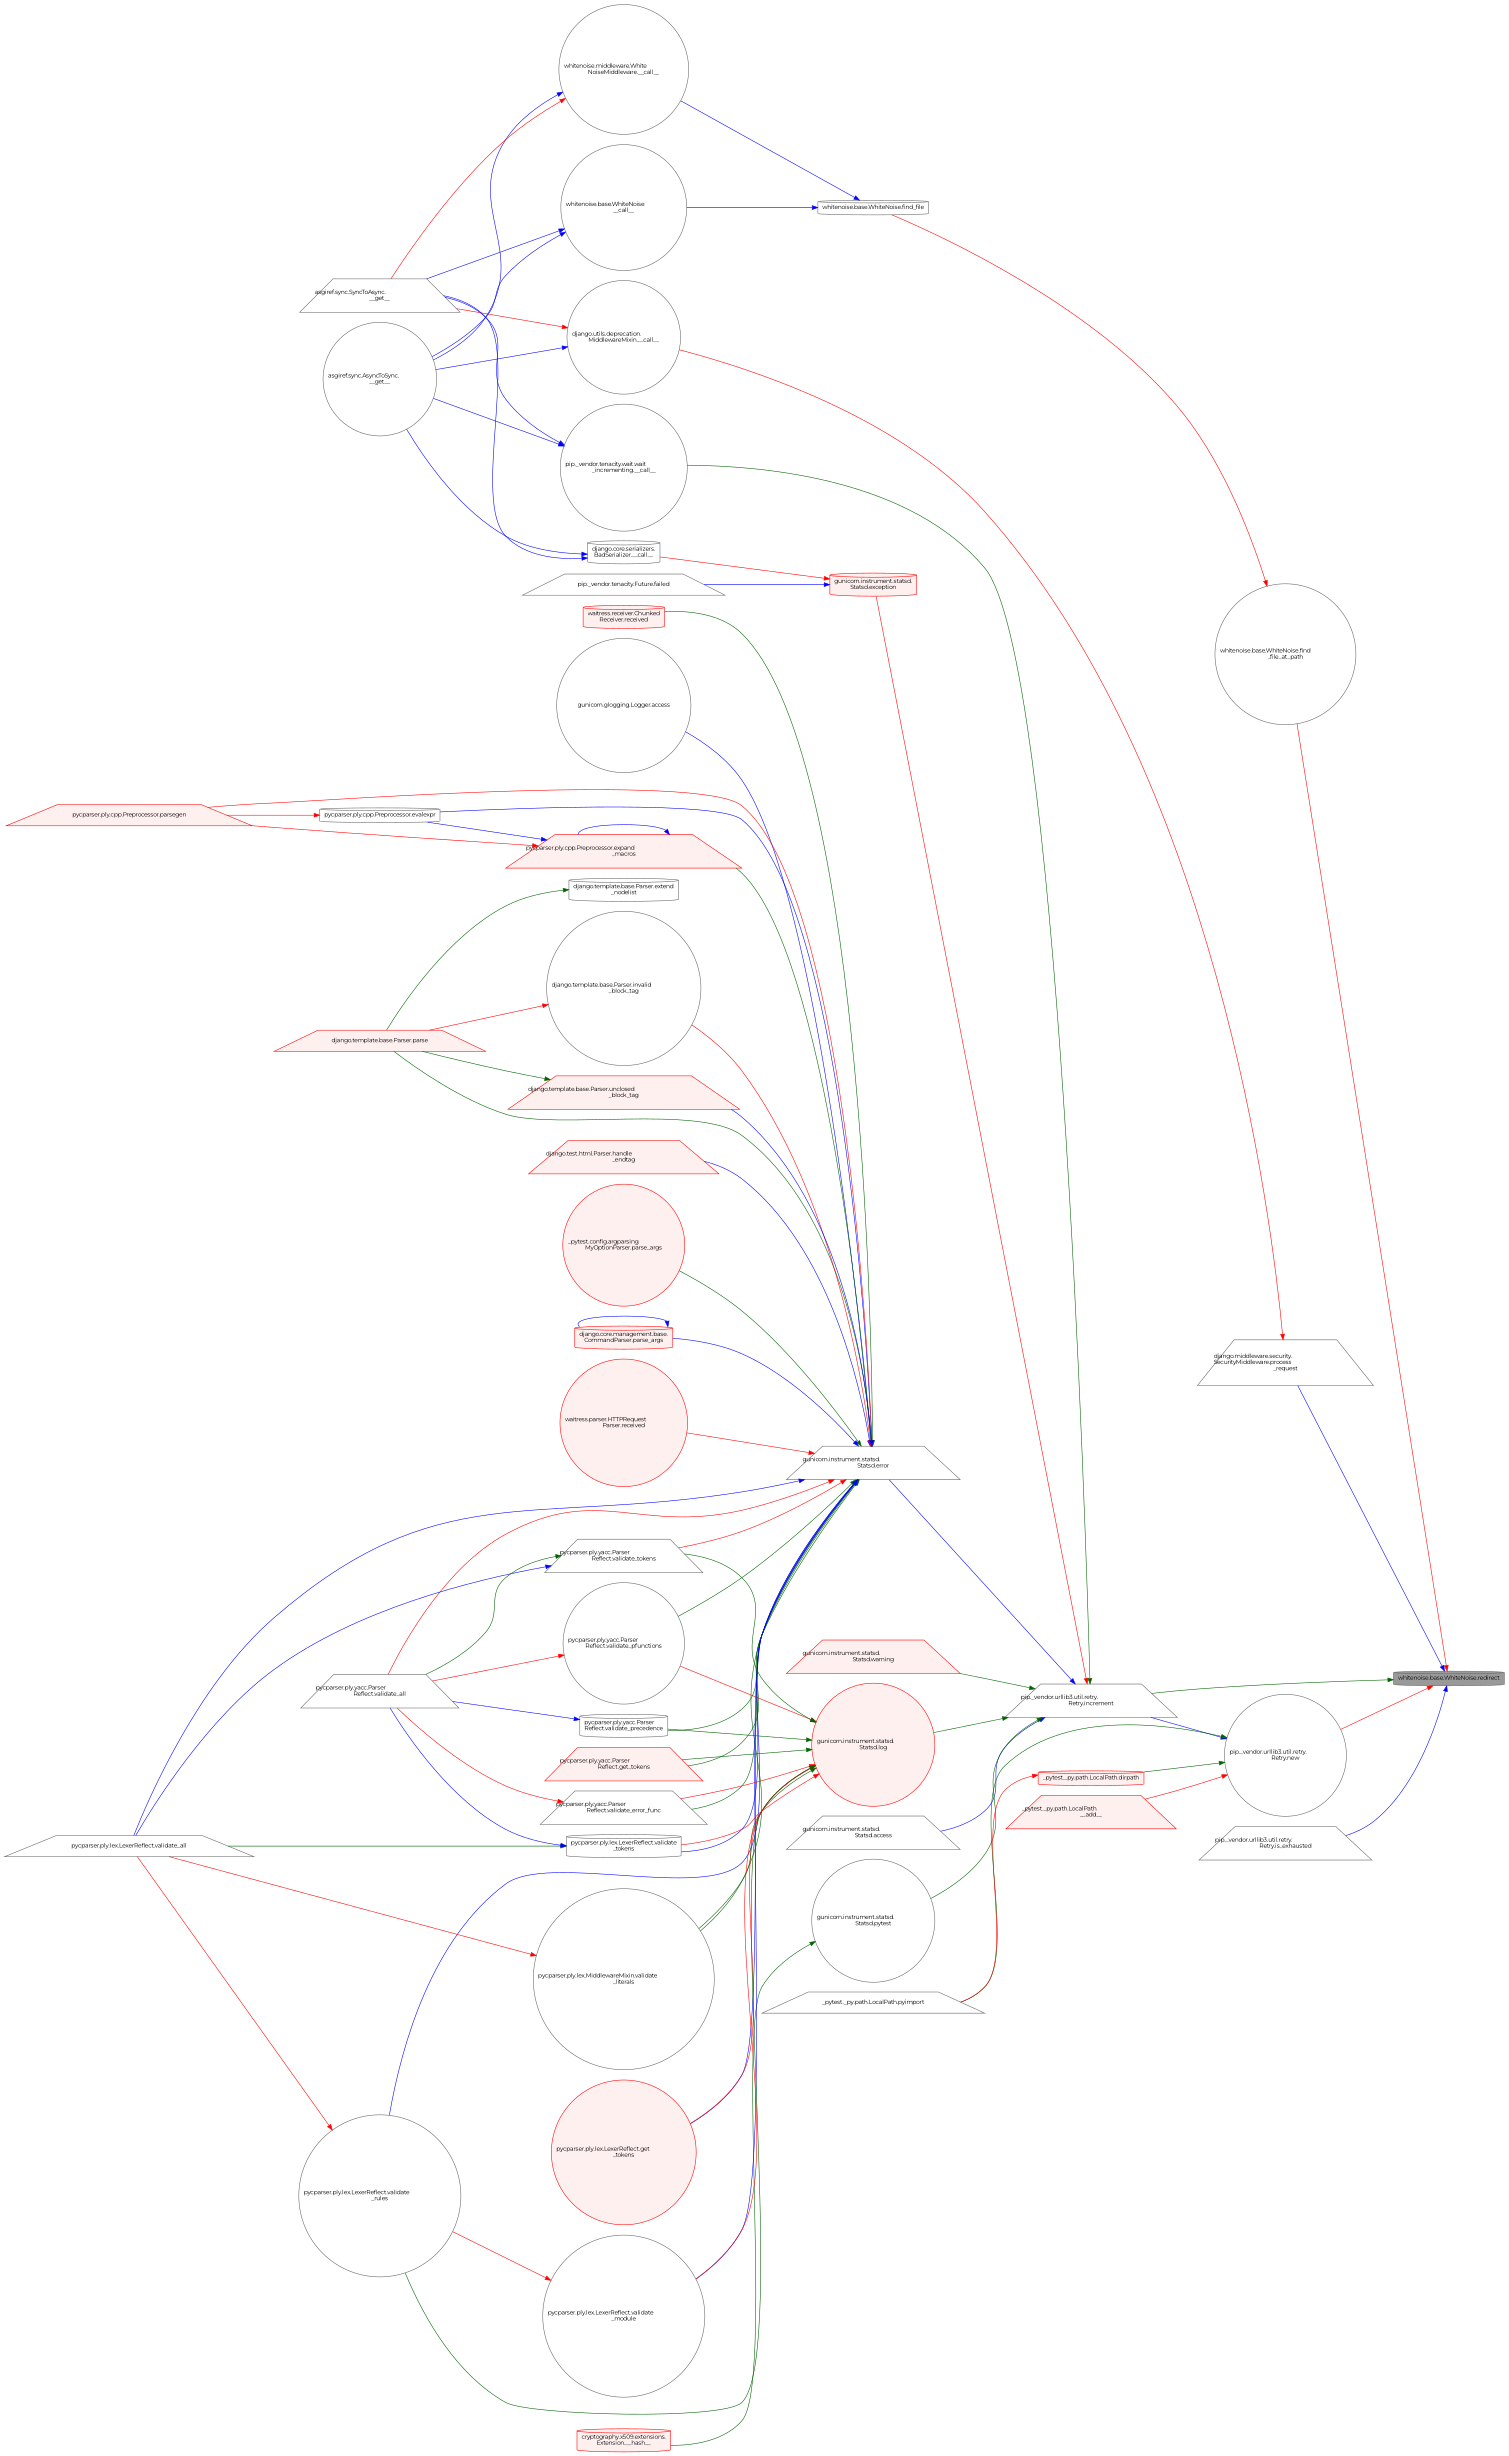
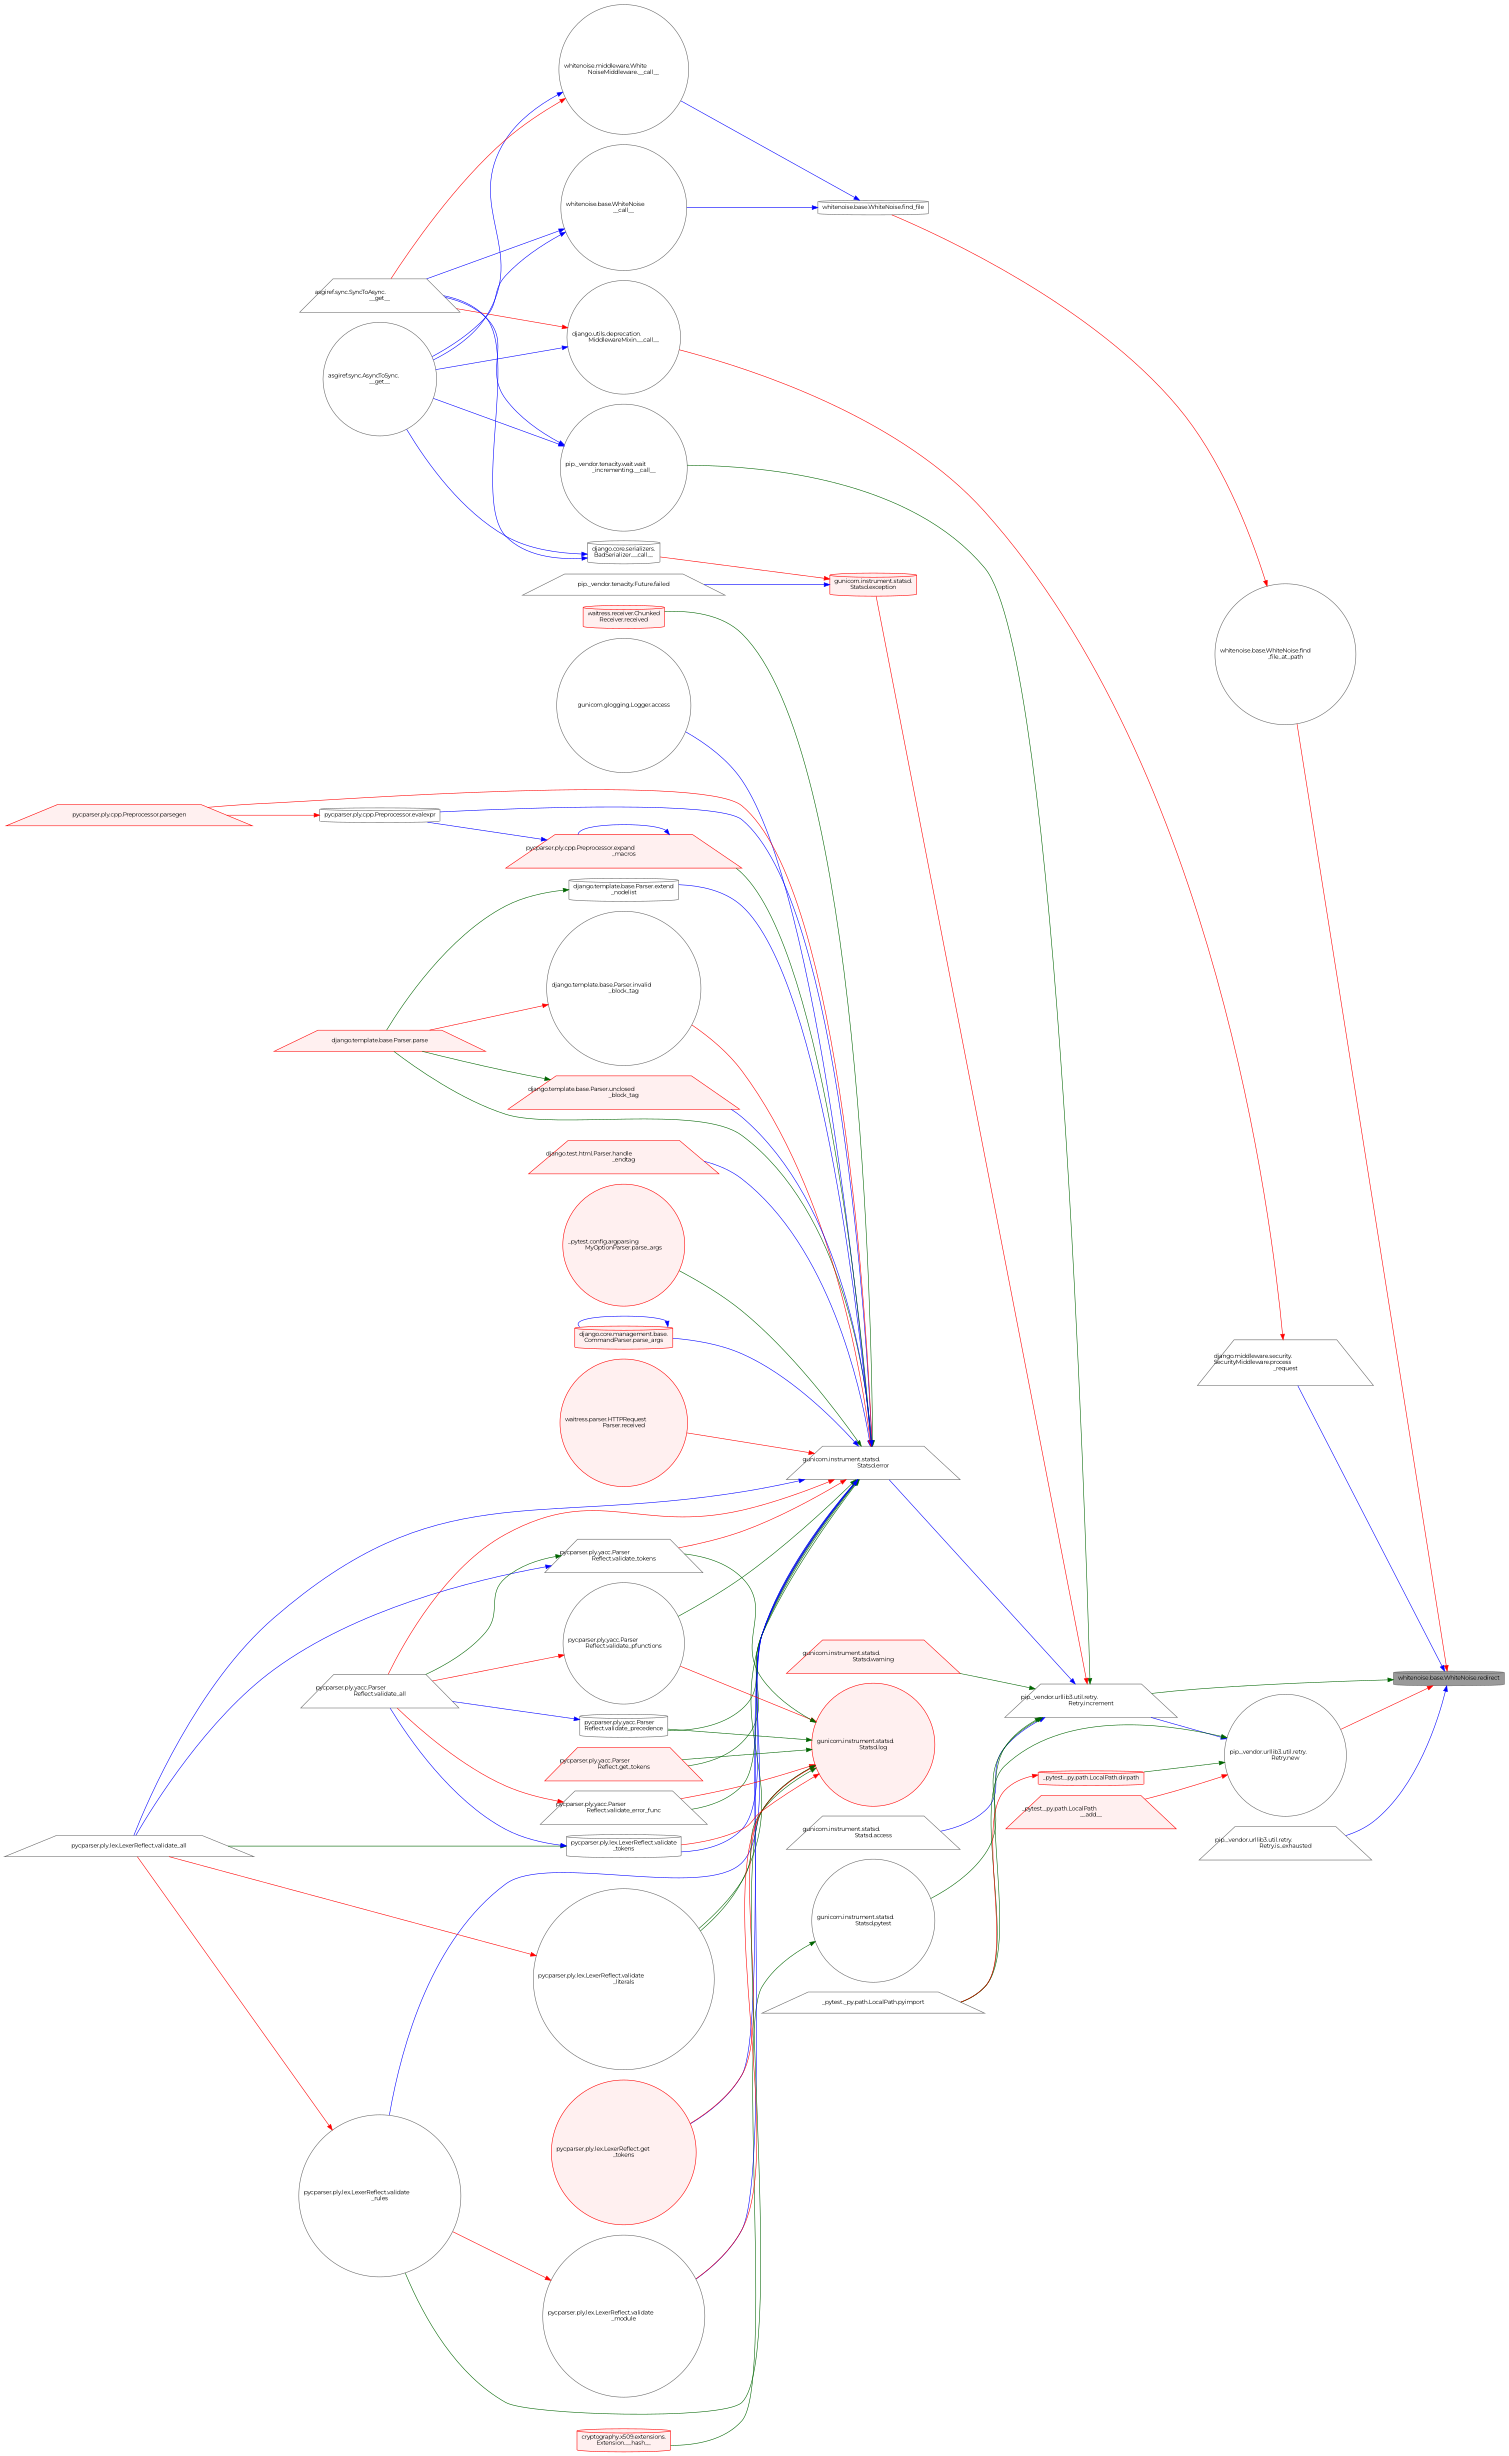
(392, 836) -> none
none -> (827, 1132)
(968, 1726) -> (997, 1861)
(624, 1979) -> (624, 1979)
